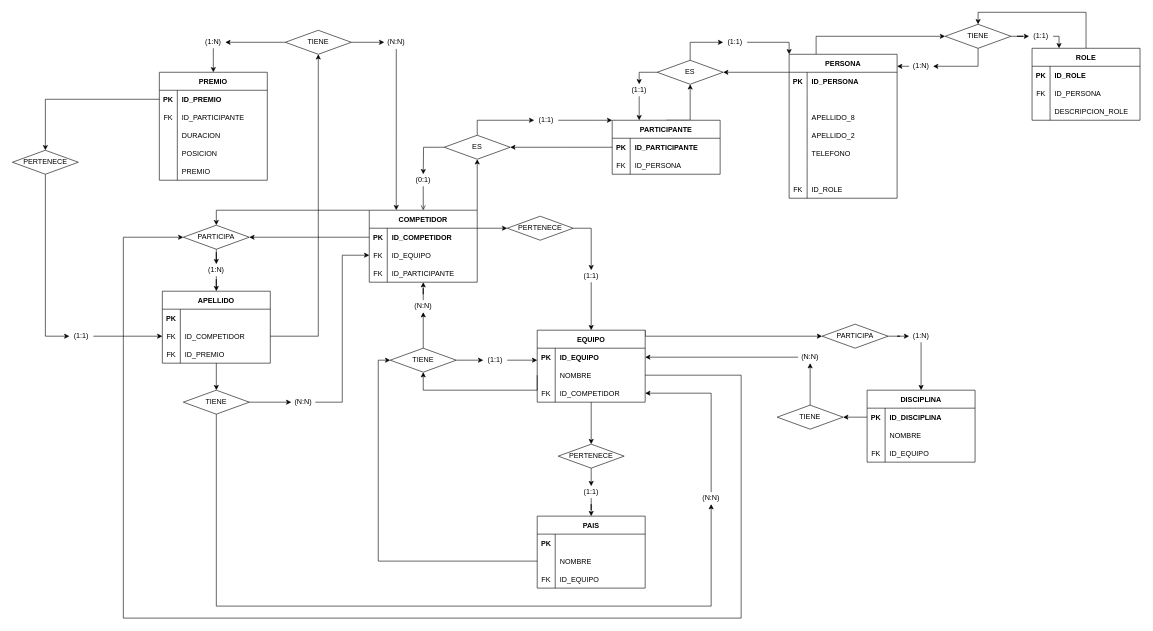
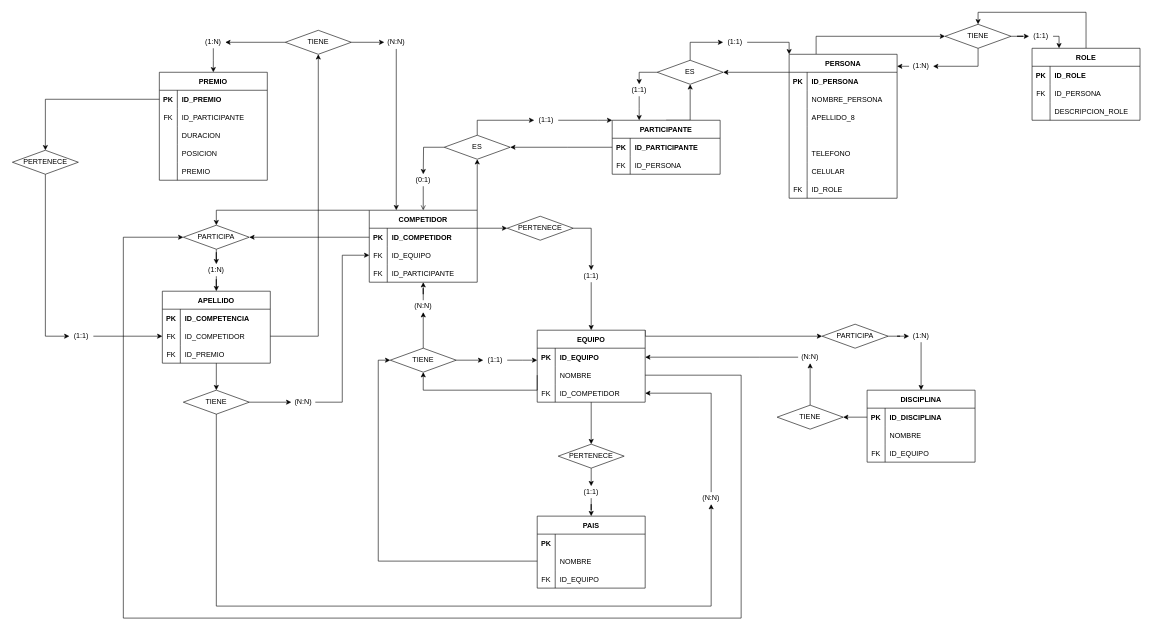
none -> (852, 99)
(852, 135) -> none
none -> (852, 171)
none -> (225, 318)
